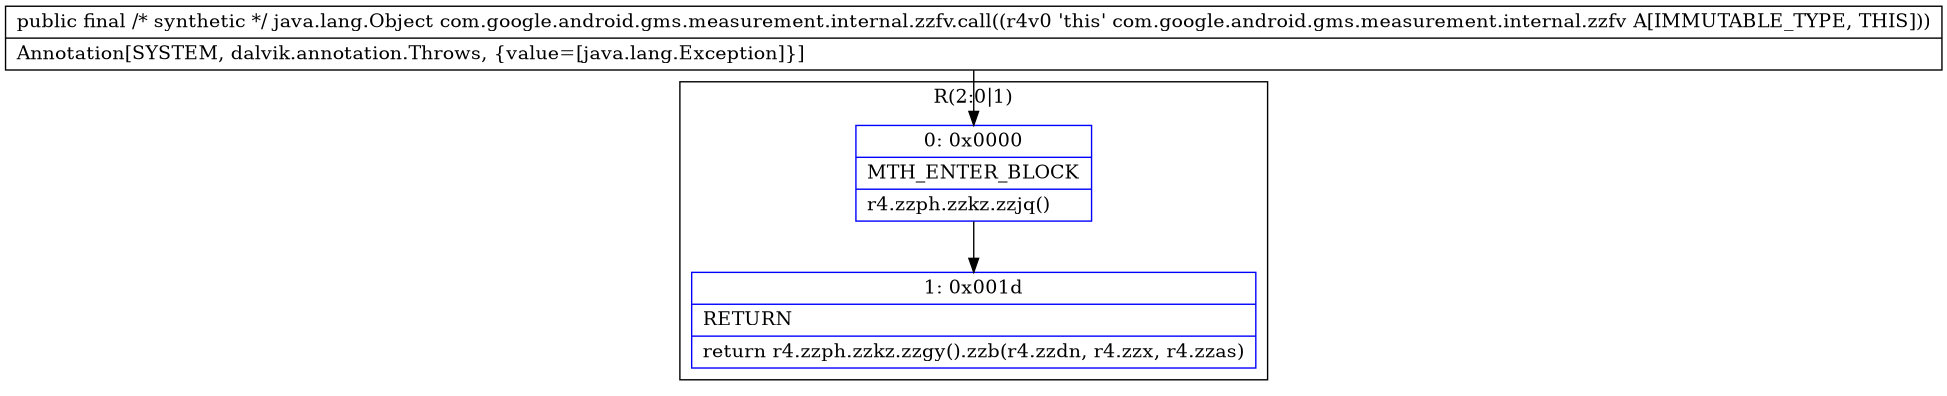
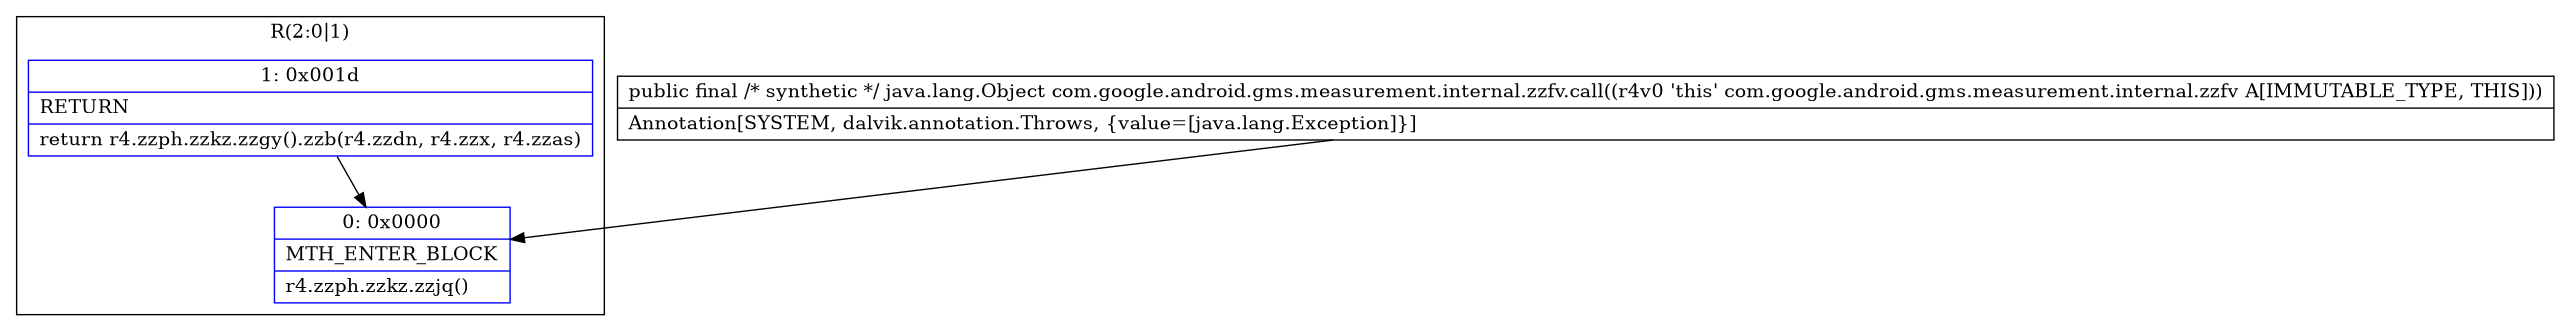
(974, 240) -> (348, 176)
